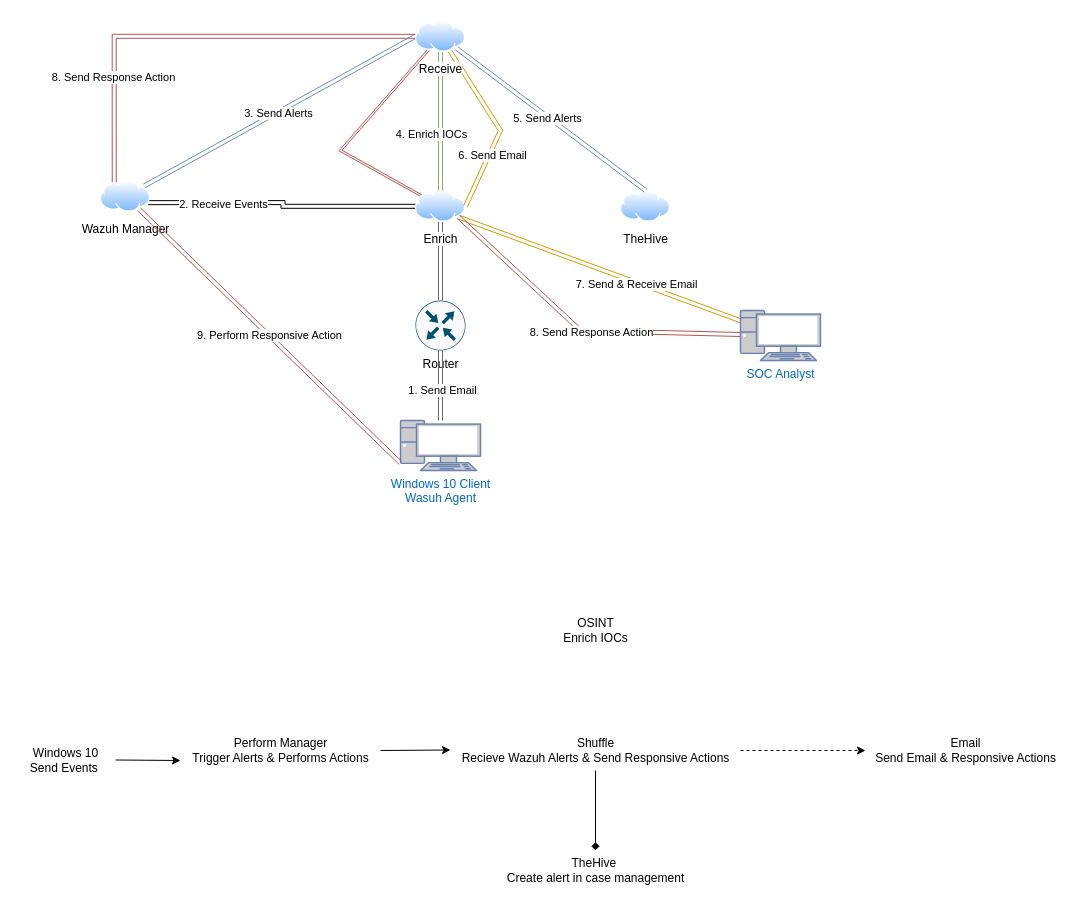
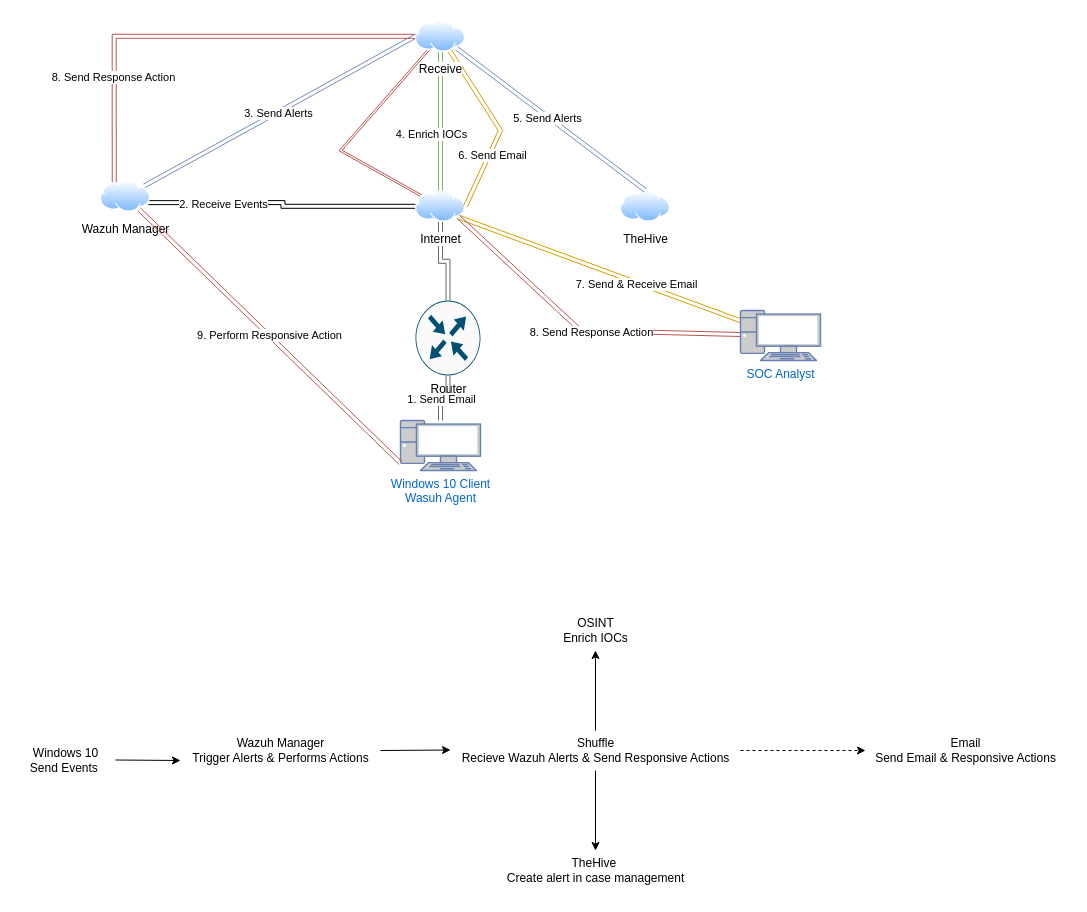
(441, 240) -> (441, 240)
(441, 326) -> (448, 338)
none -> (596, 694)
(281, 751) -> (281, 751)
(596, 841) -> (596, 842)
